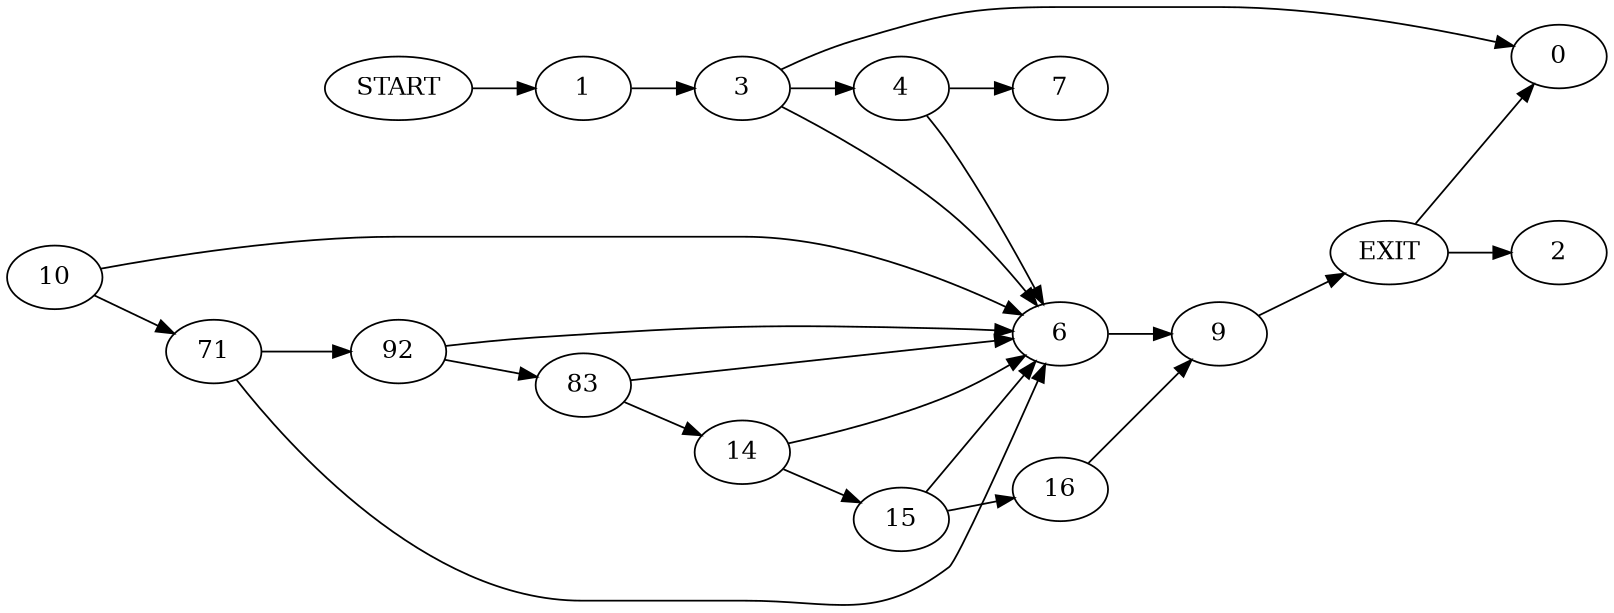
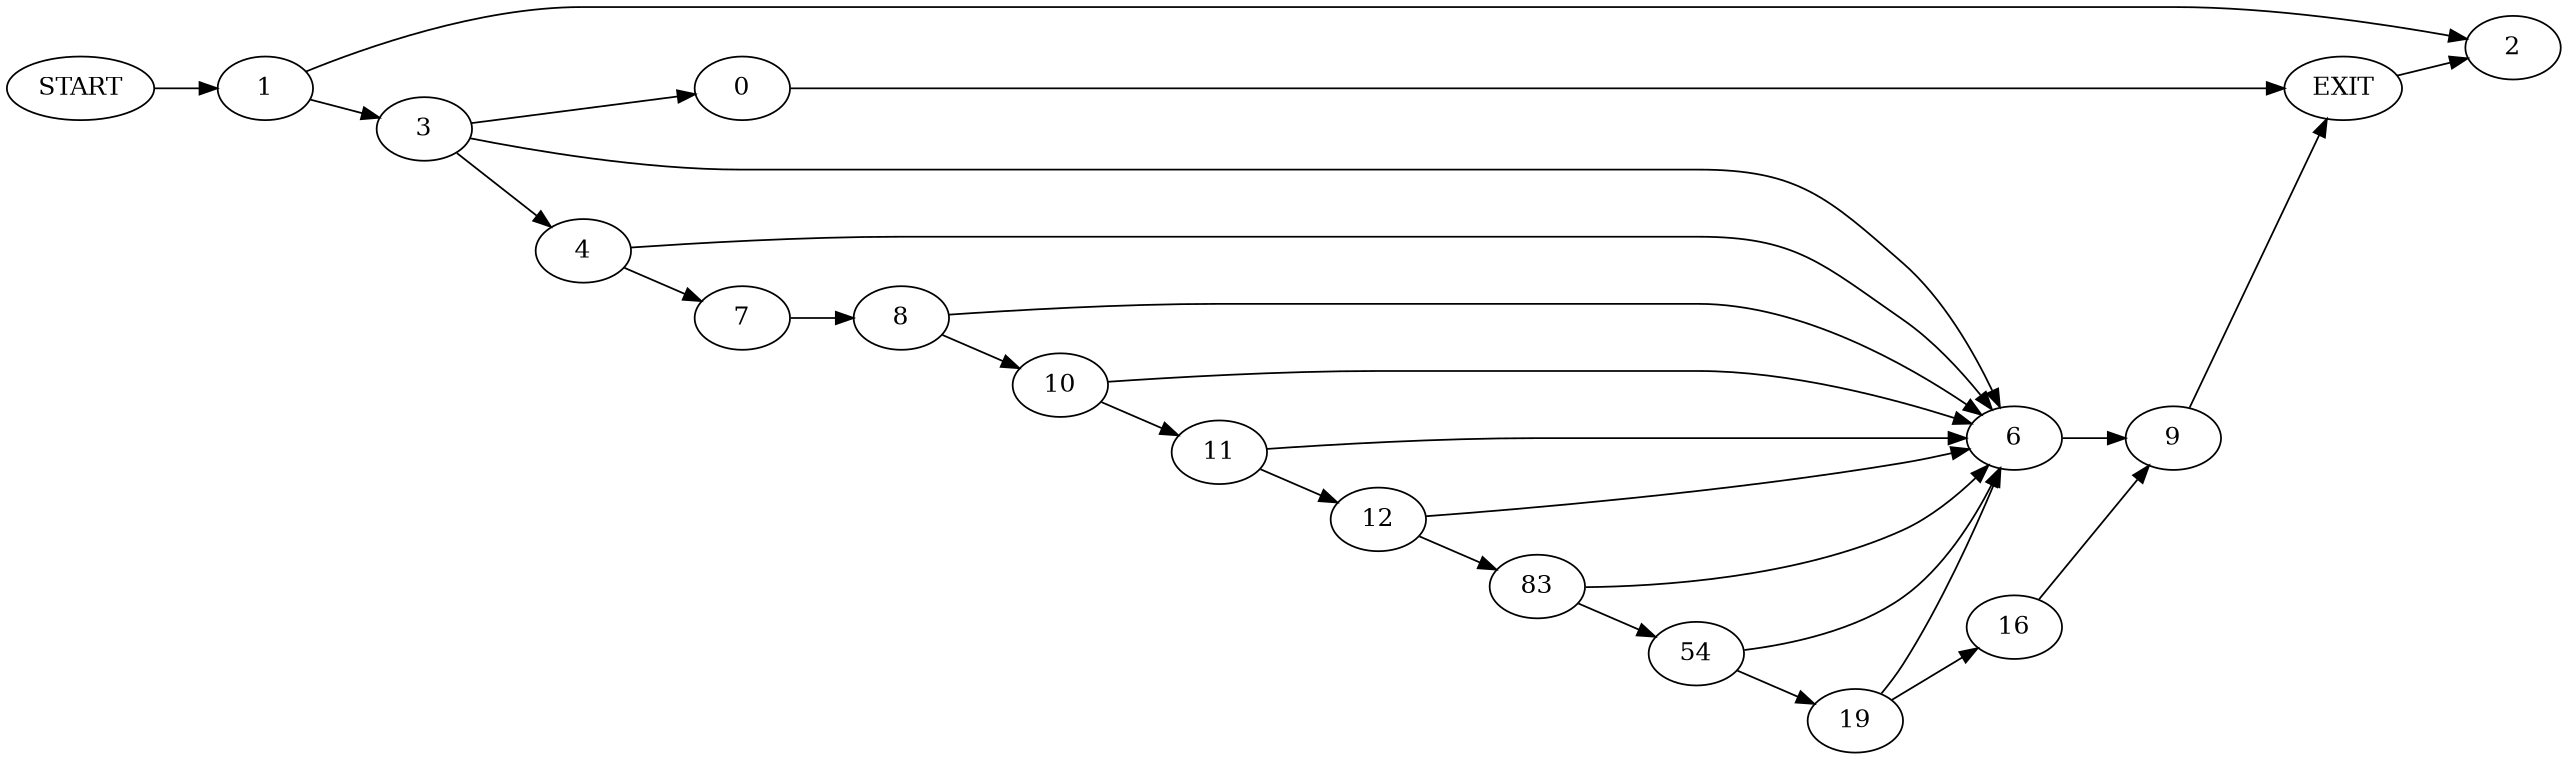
none -> (1374, 7)
(1469, 161) -> (1529, 88)
none -> (901, 318)
(214, 352) -> (1219, 452)
(399, 352) -> (1378, 519)
(742, 452) -> (1696, 654)
(901, 519) -> (1855, 721)
